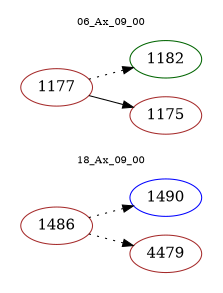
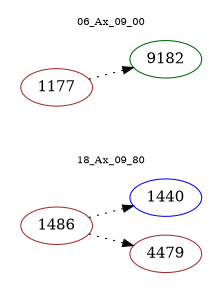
(166, 59) -> (166, 59)
(166, 115) -> none
(111, 161) -> (111, 161)
(166, 198) -> (166, 198)
